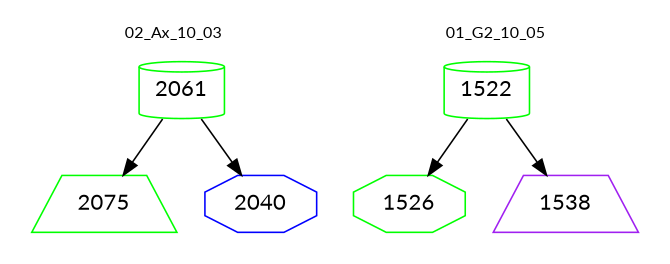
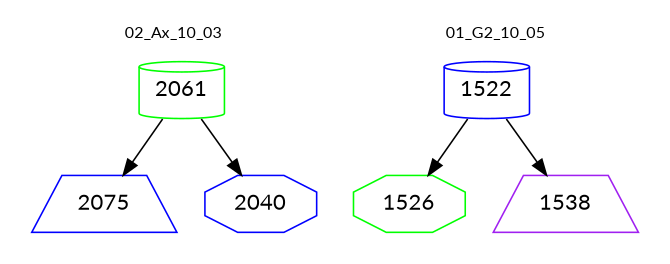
(487, 90) -> (487, 90)
(104, 204) -> (104, 204)
